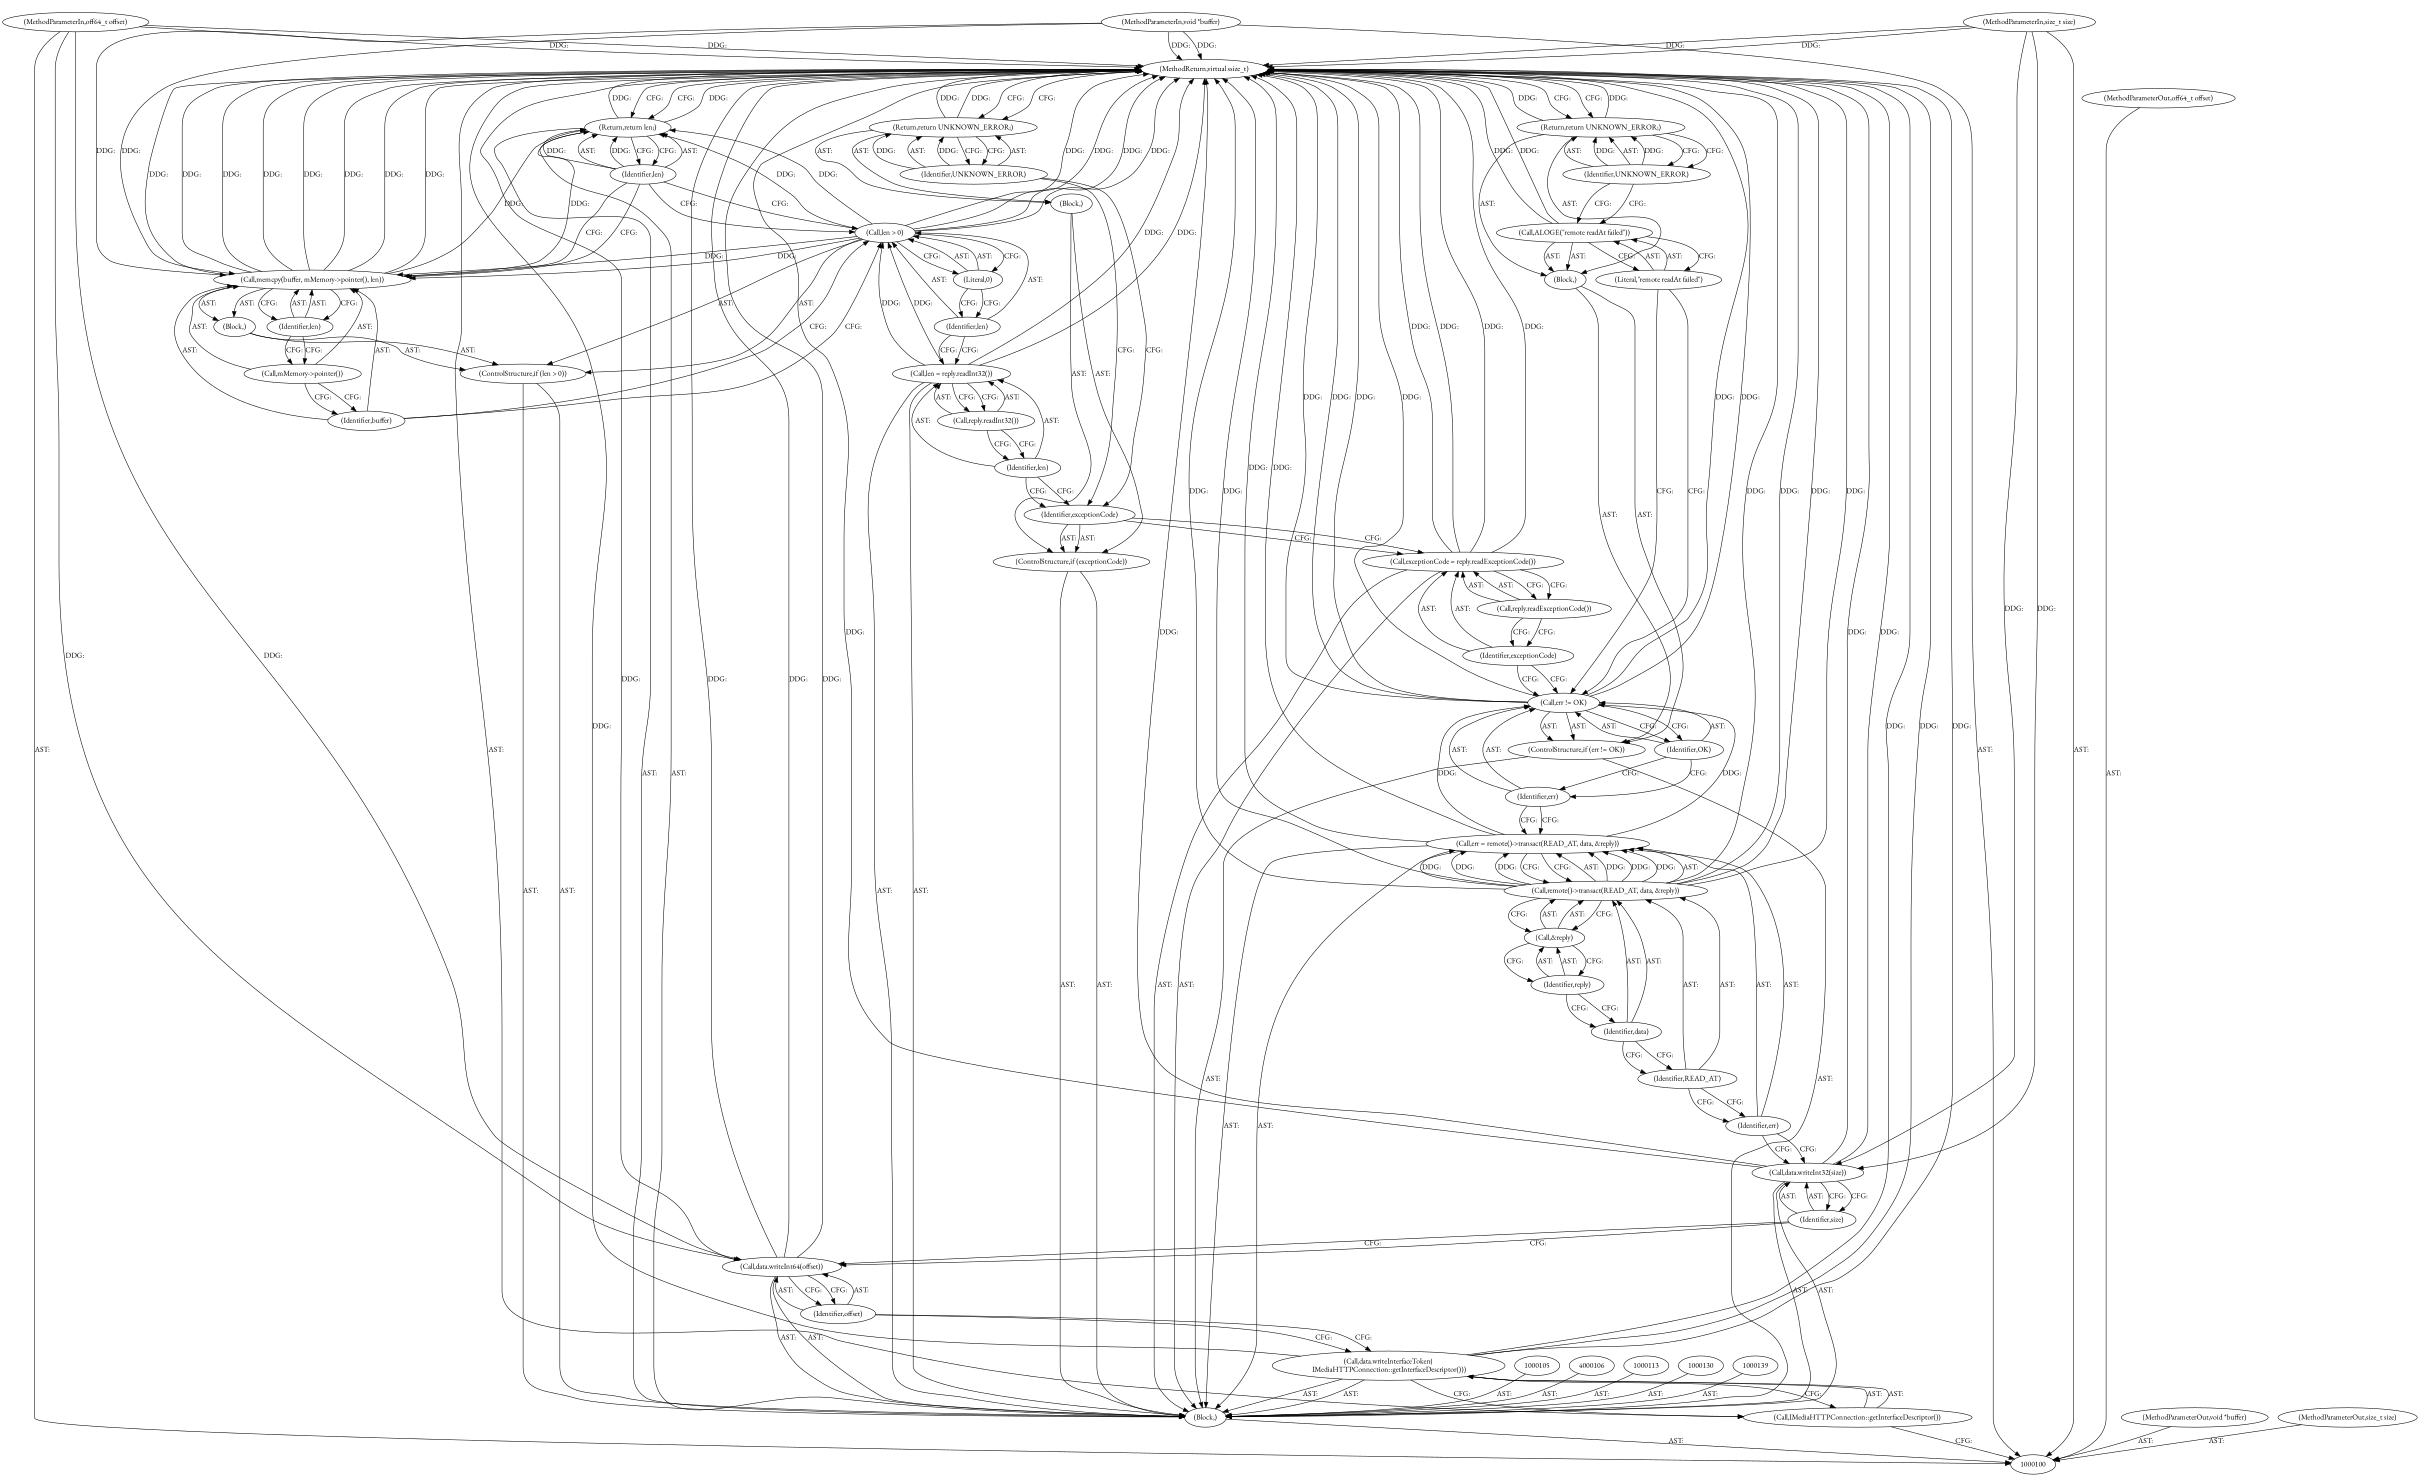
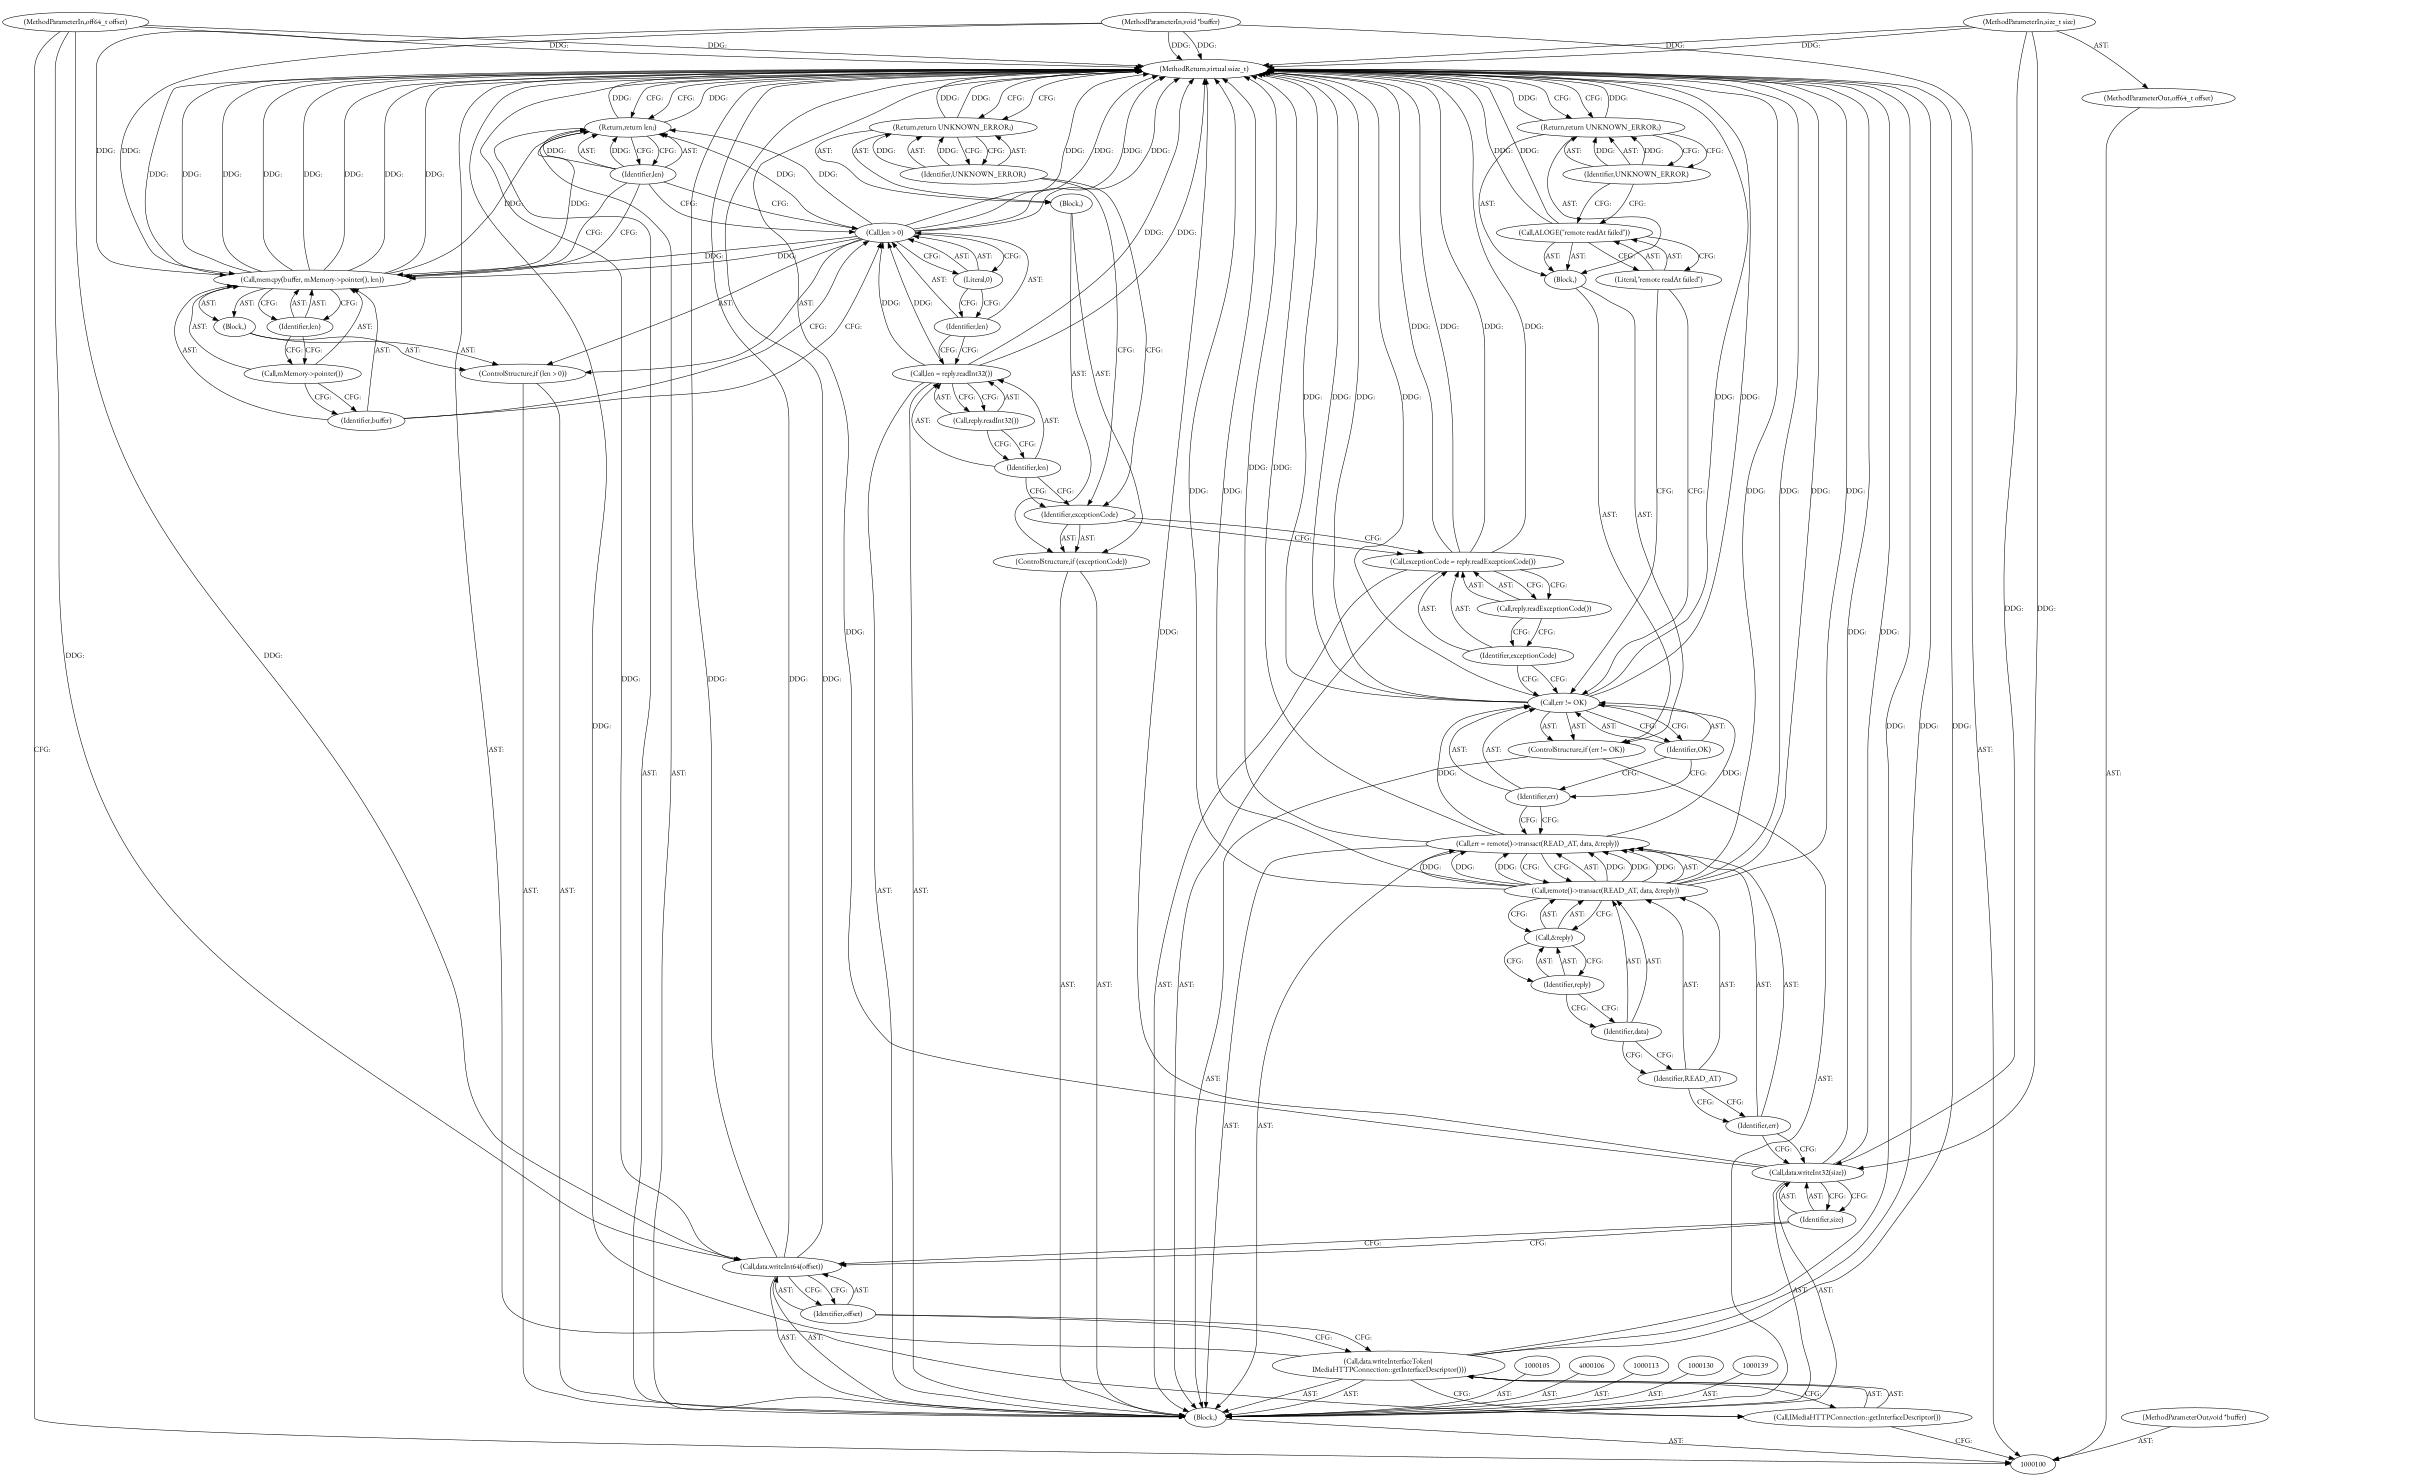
(2074, 741) -> (2102, 54)
(43, 750) -> (43, 750)
(2348, 1417) -> none
